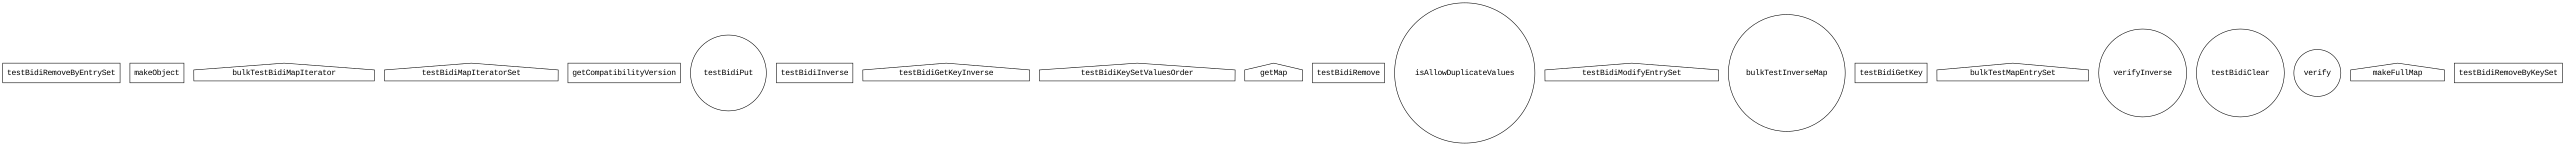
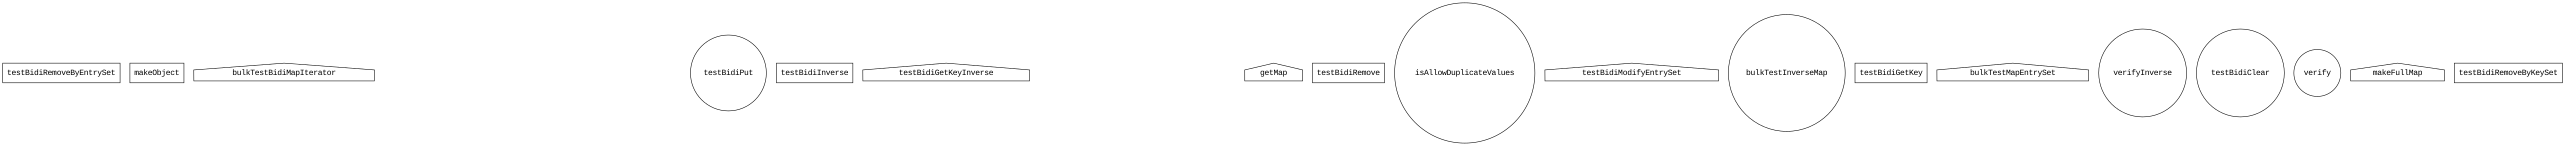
(471, 73) -> none
(624, 73) -> none
(1137, 73) -> none
